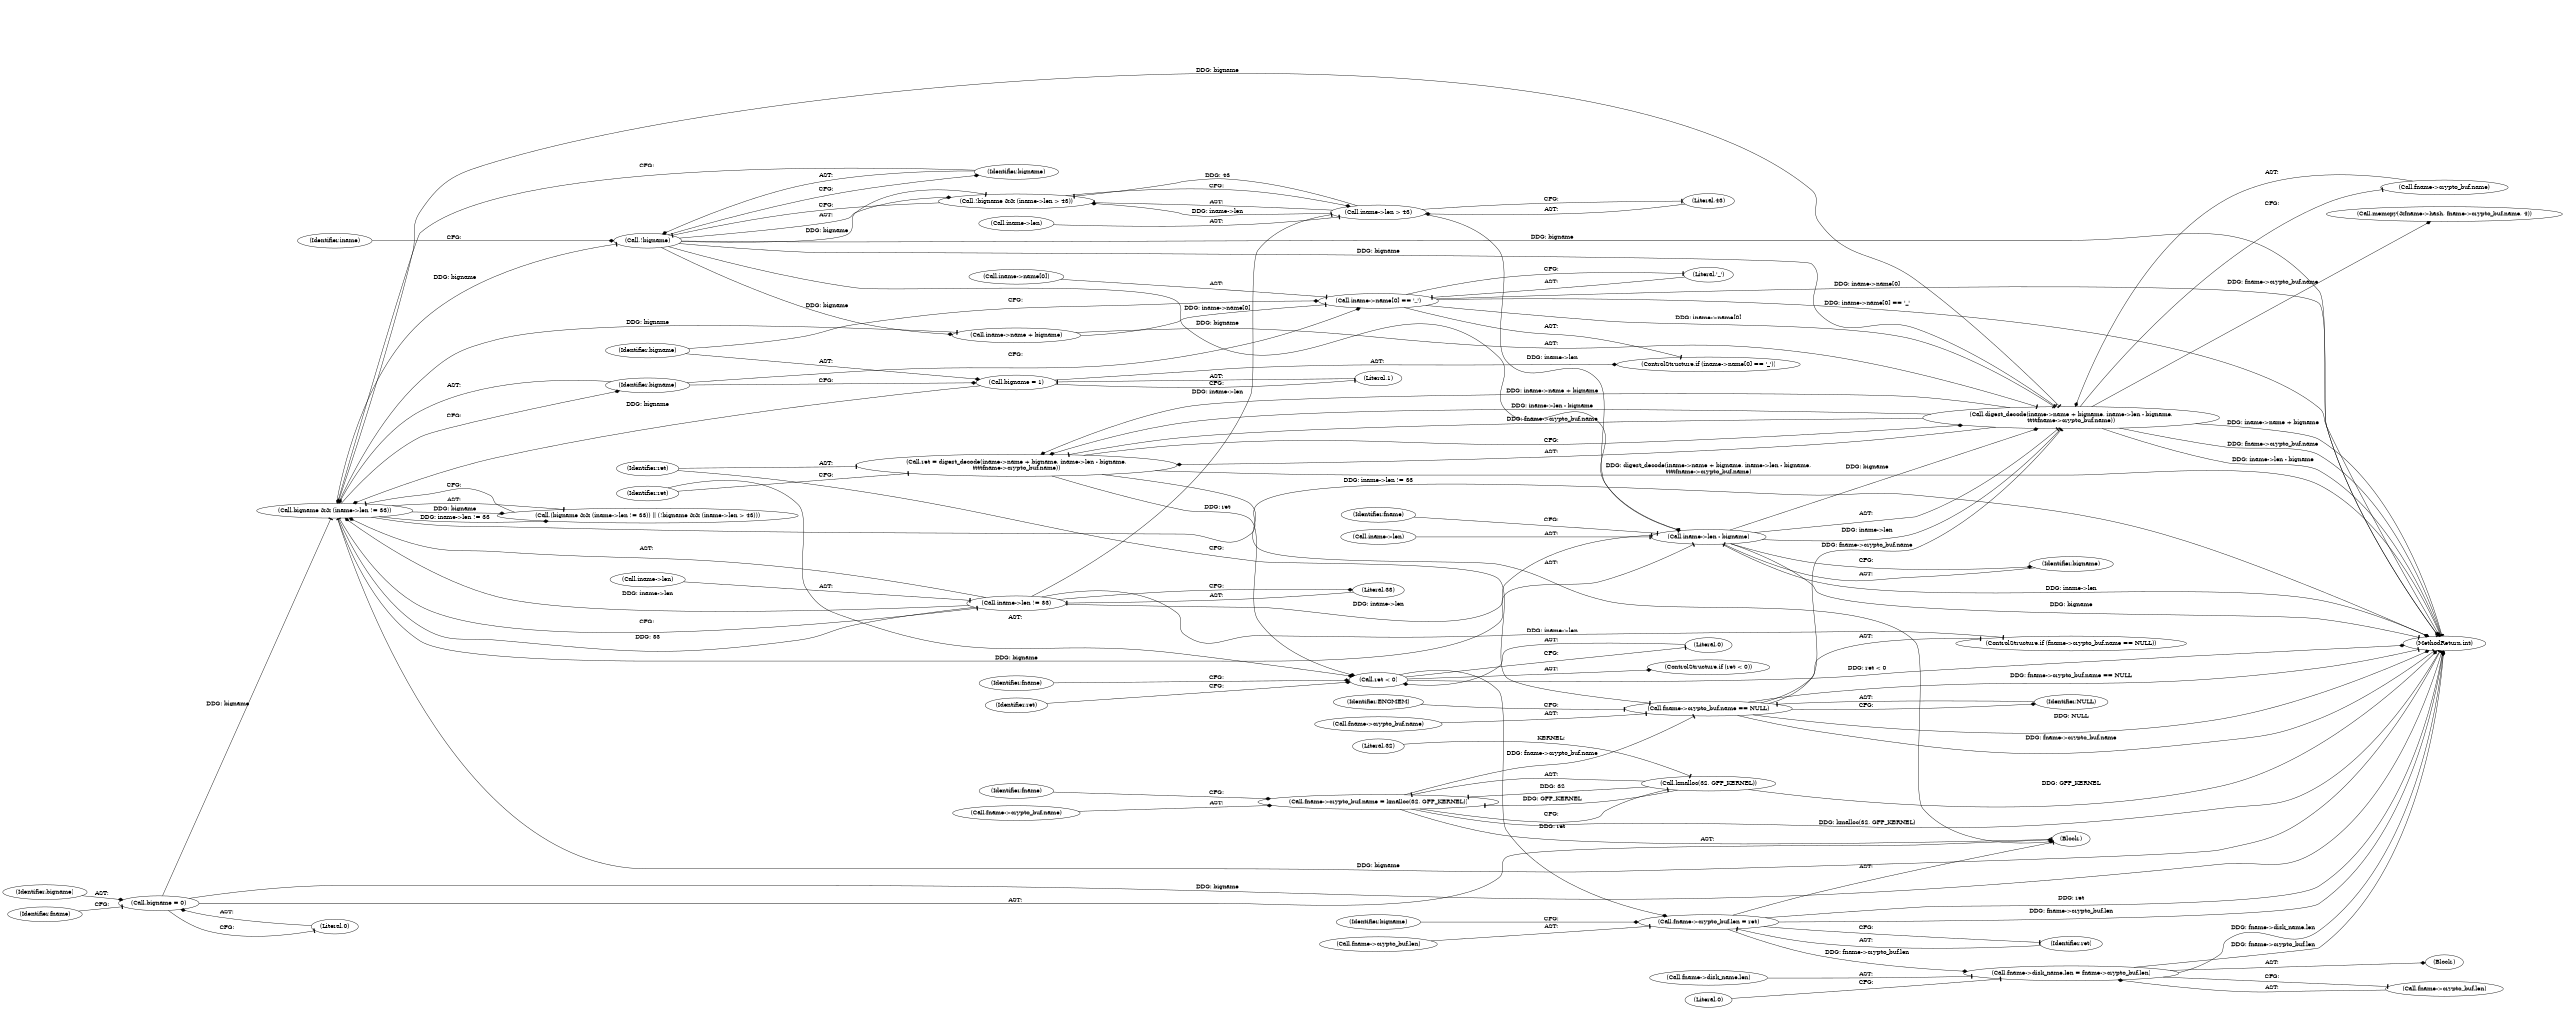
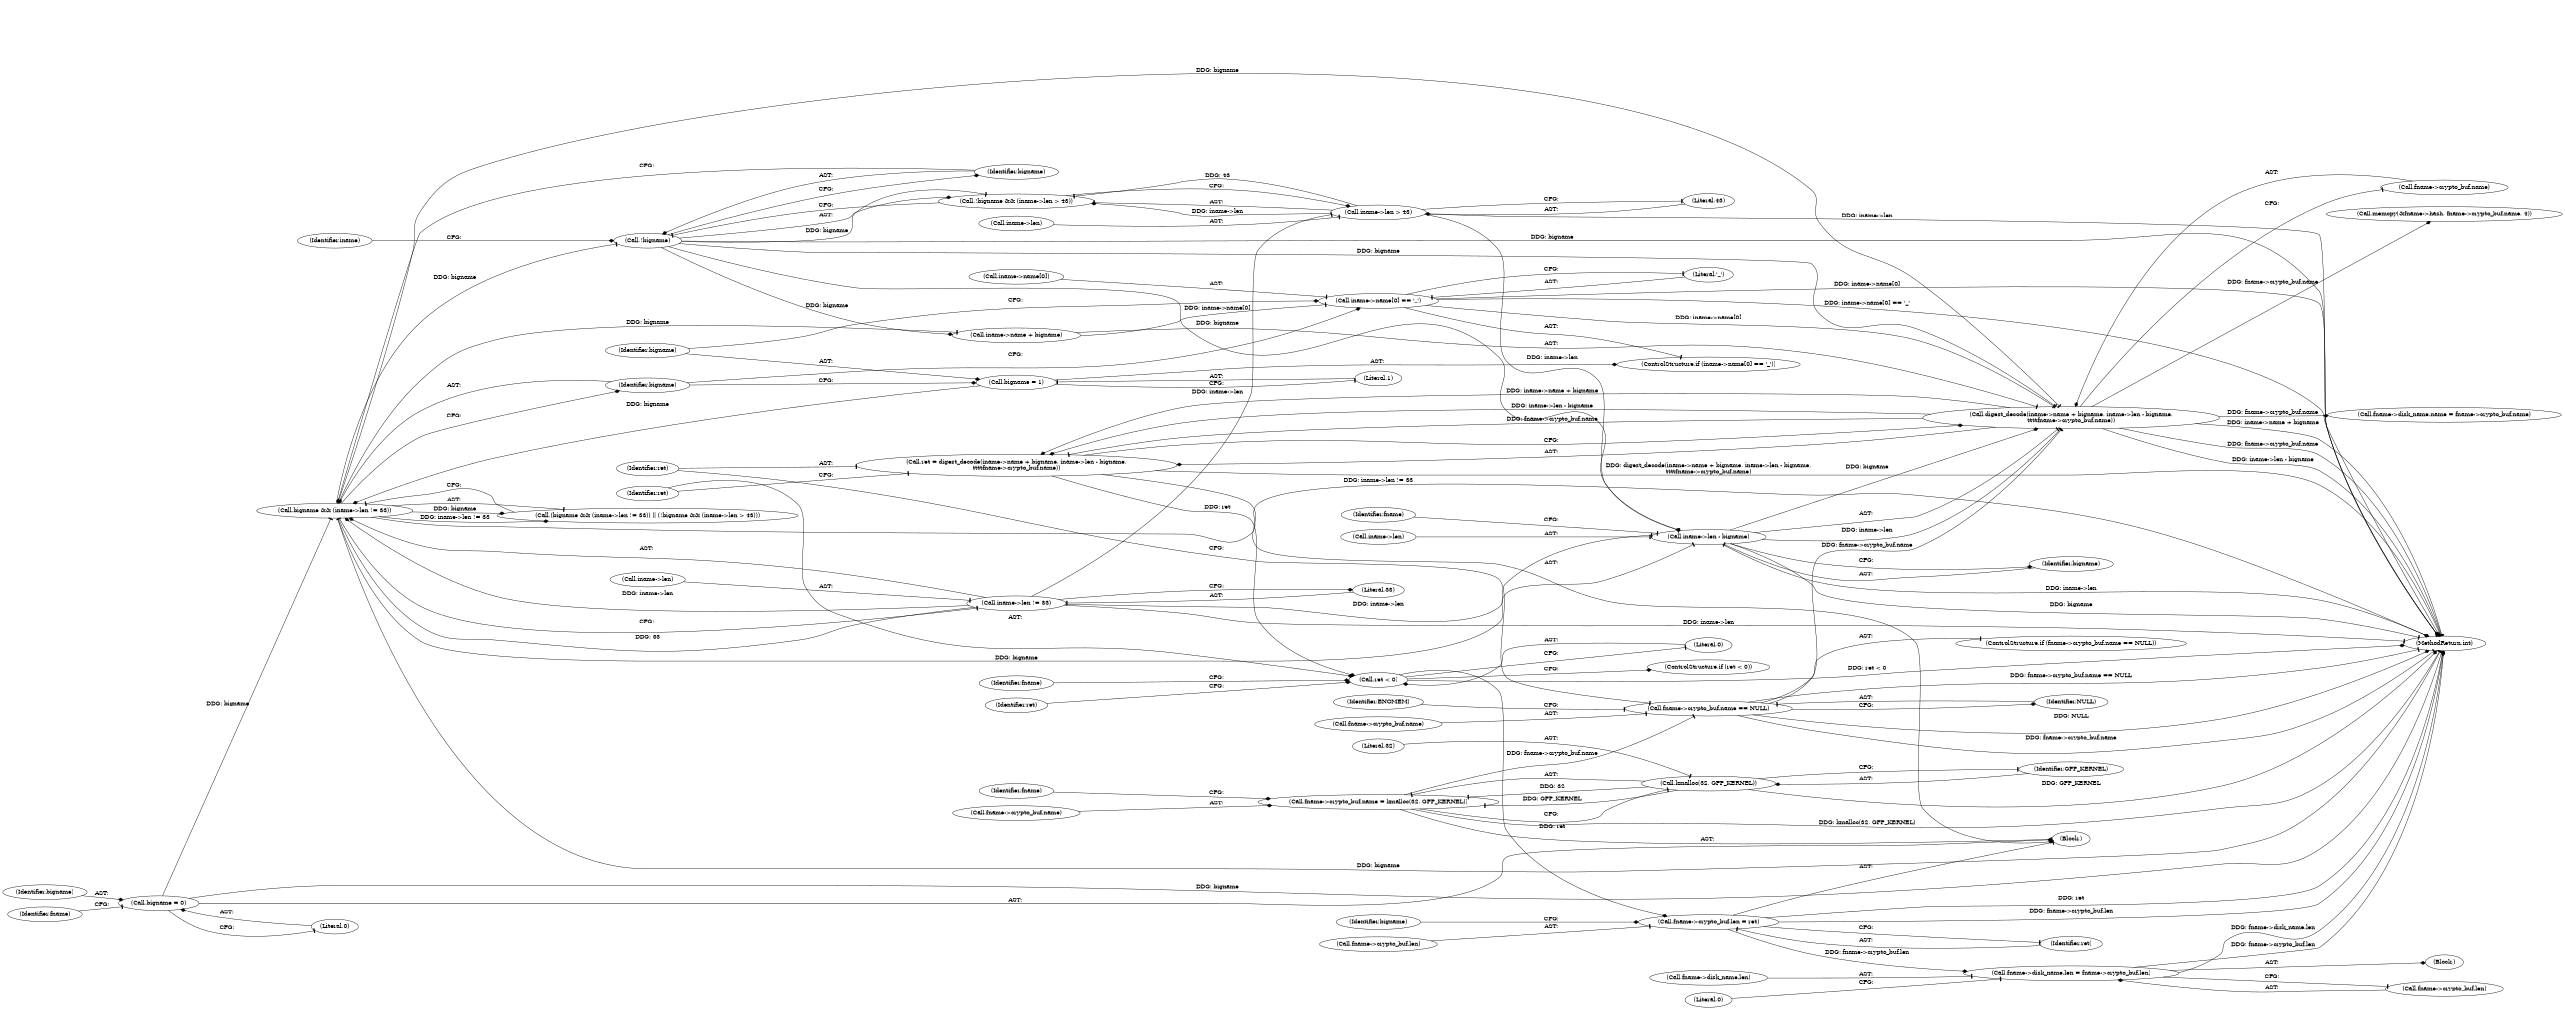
none -> (2085, 223)
none -> (2444, 415)
(1510, 635) -> (1733, 626)
(1552, 669) -> (1552, 669)
(1552, 738) -> (1552, 738)
none -> (2071, 769)
